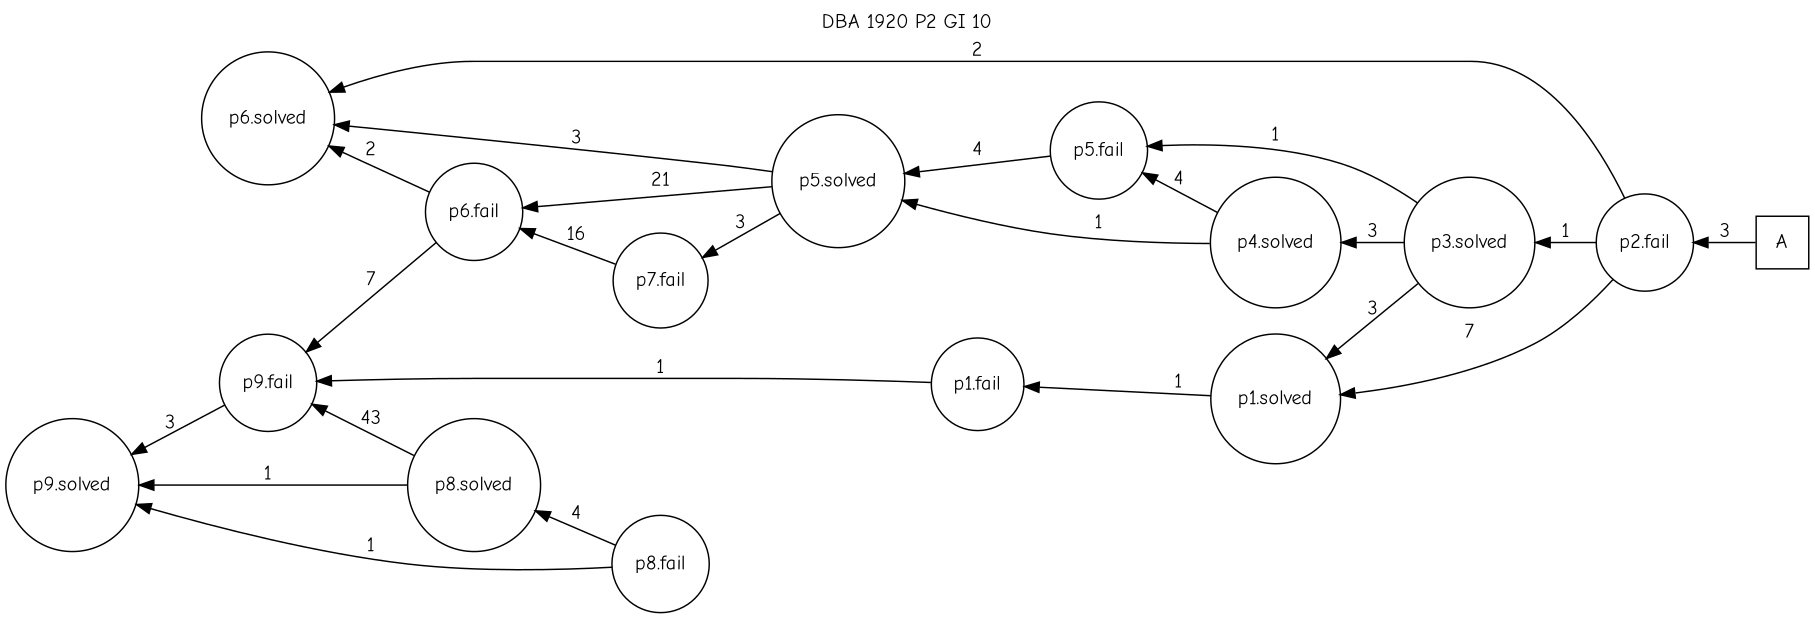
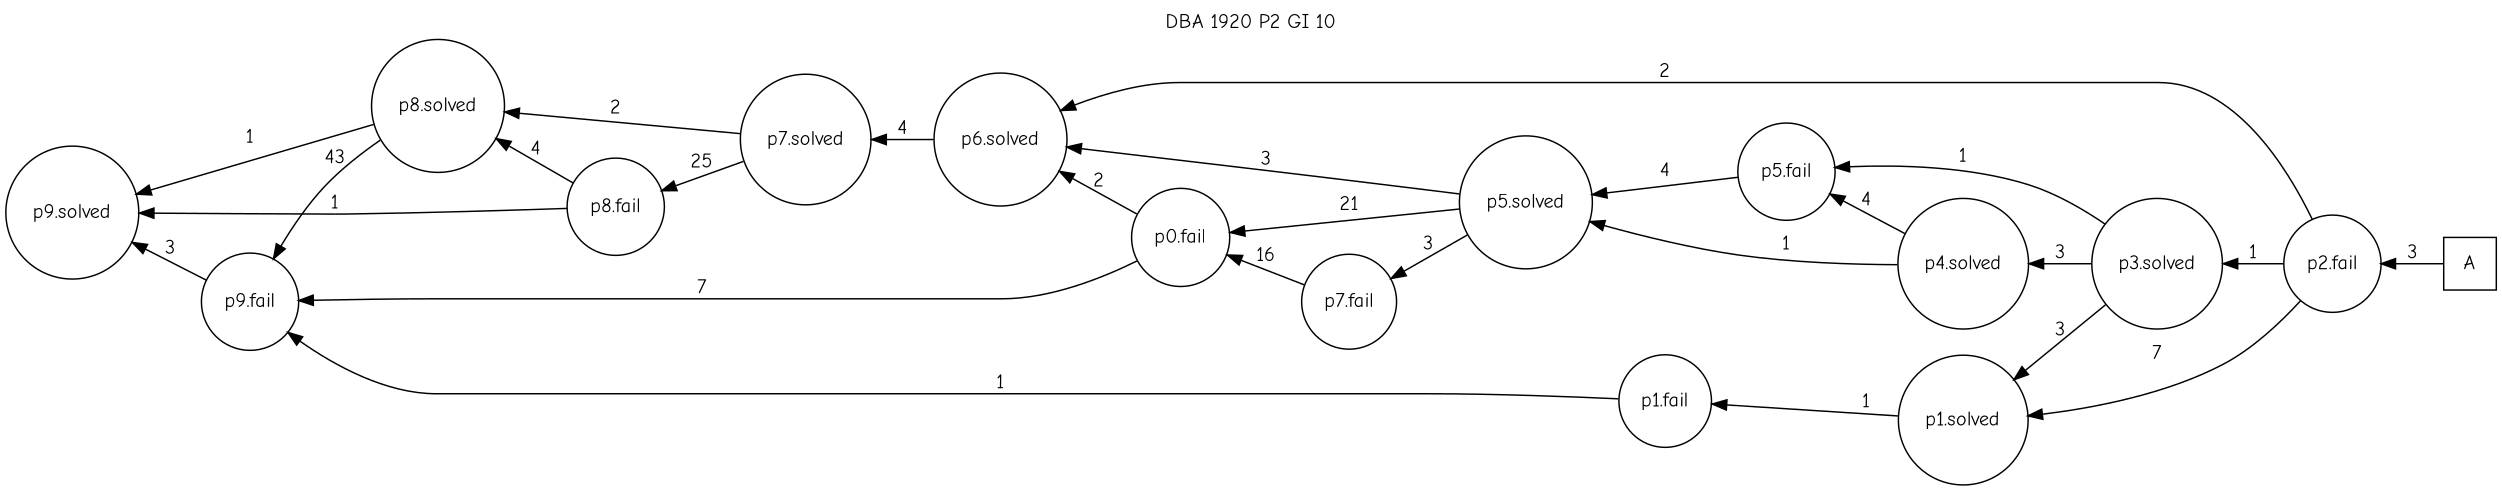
none -> (806, 140)
(474, 212) -> (1181, 237)
